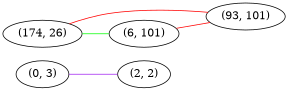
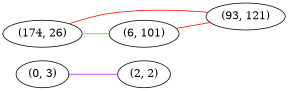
(246, 16) -> (246, 16)
